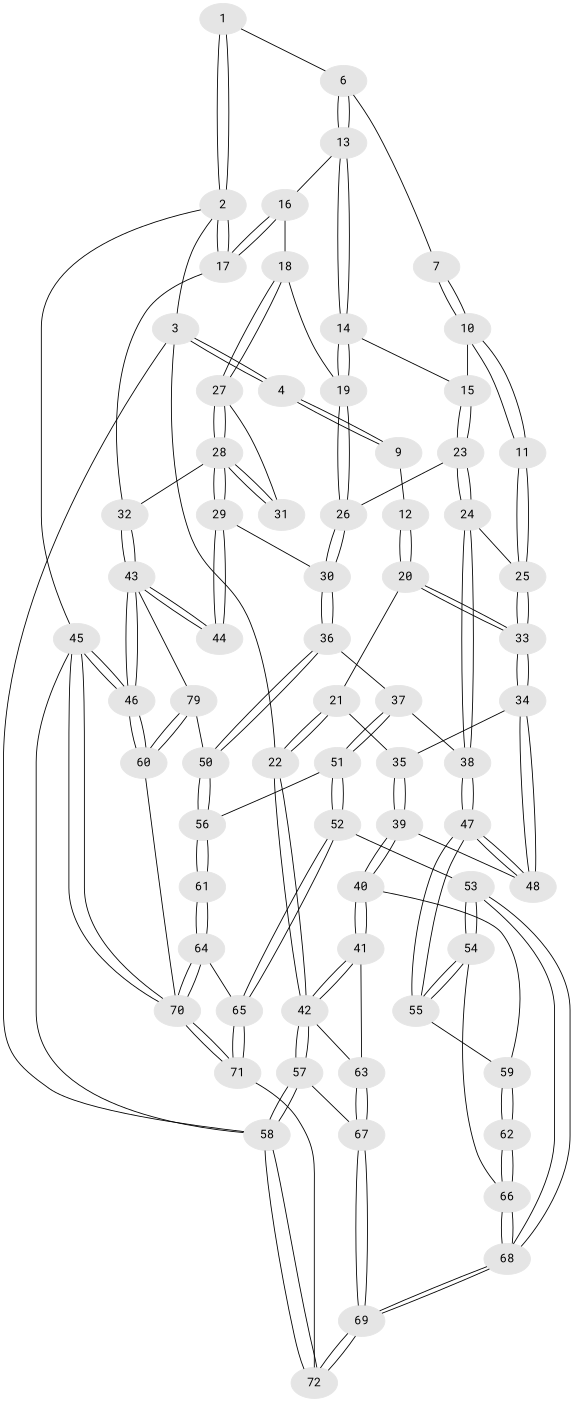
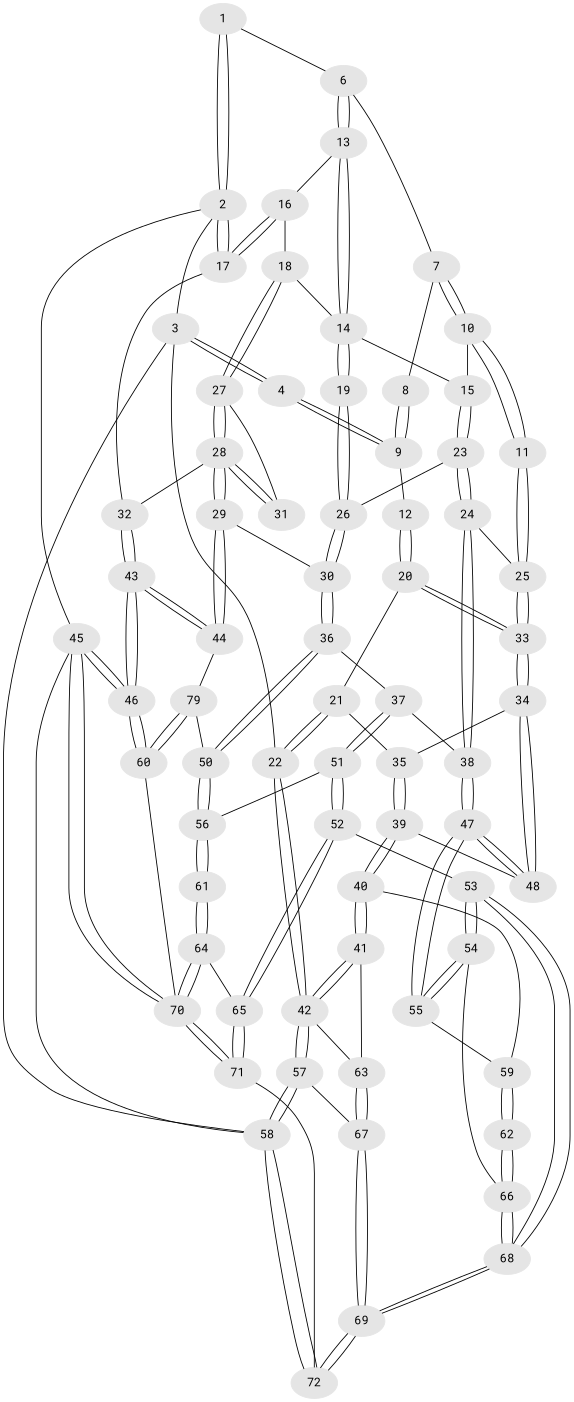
(307, 332) -> (314, 298)
none -> (406, 391)
(163, 639) -> (207, 670)
